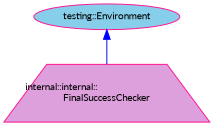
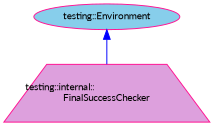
(107, 93) -> (107, 93)
